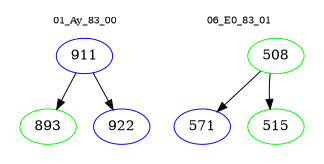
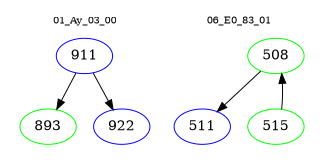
(85, 21) -> (85, 21)
(269, 86) -> (282, 96)
(202, 127) -> (202, 127)
